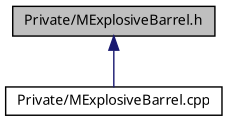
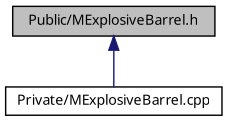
(114, 21) -> (114, 21)
